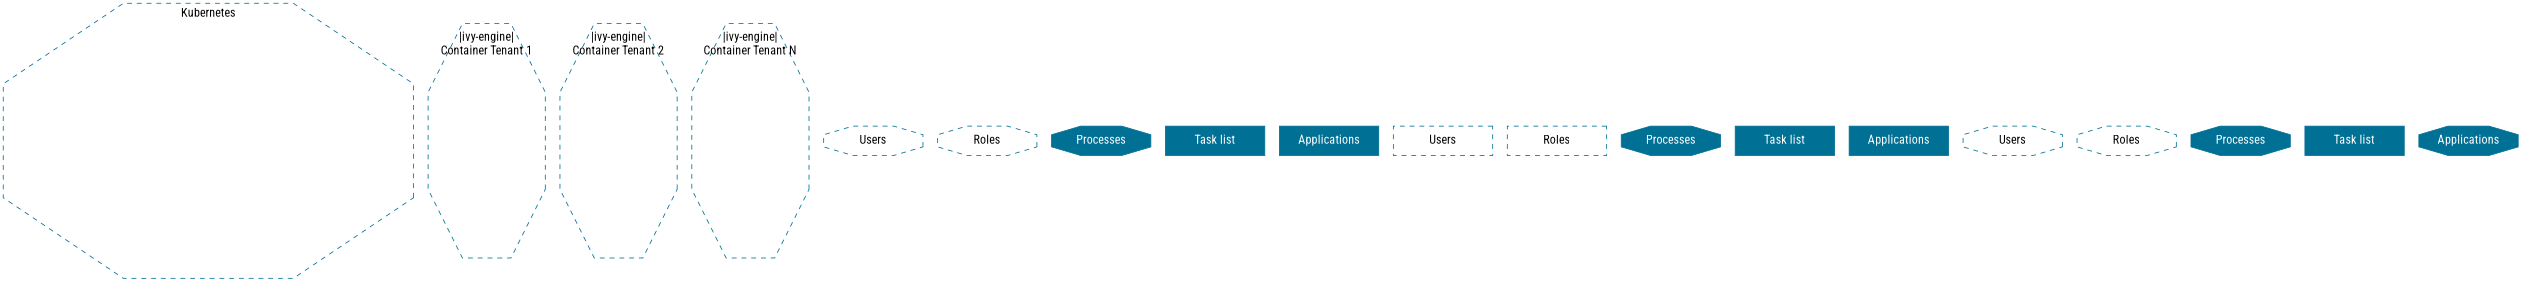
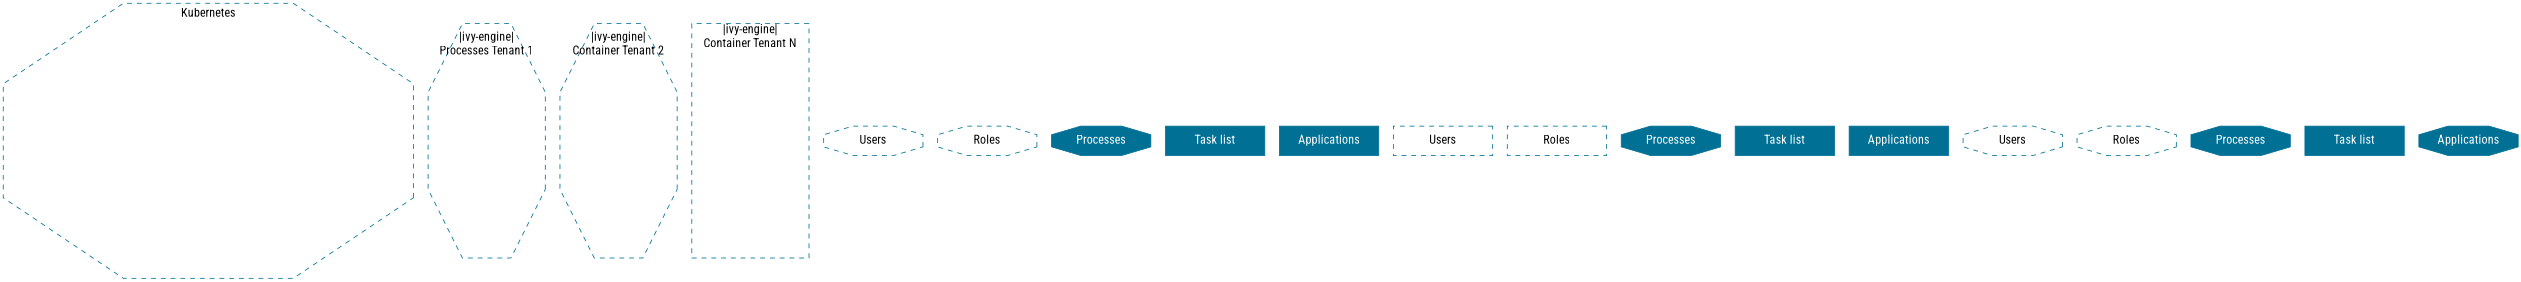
(487, 141) -> (487, 141)
(750, 141) -> (750, 141)
